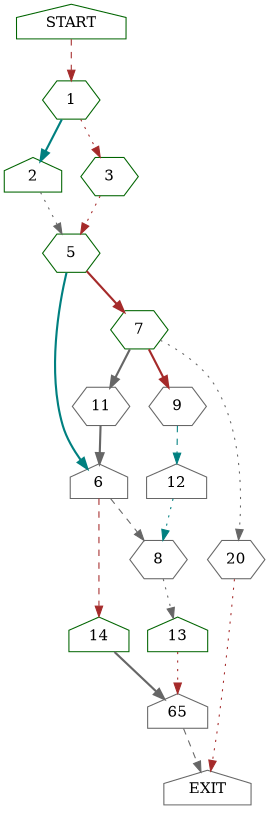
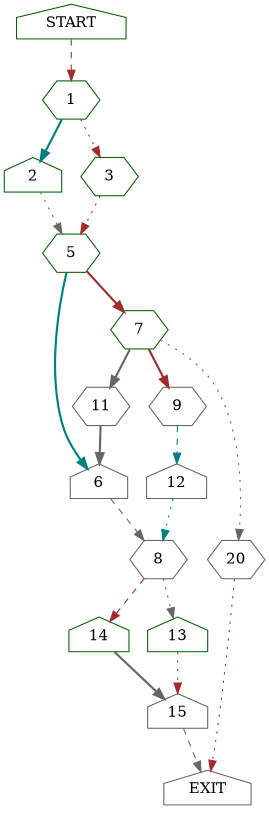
(99, 552) -> (130, 596)
(178, 713) -> (178, 713)
